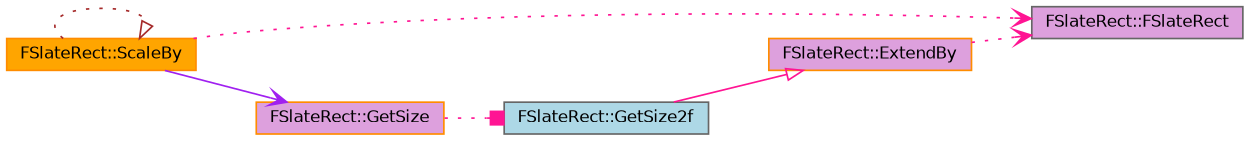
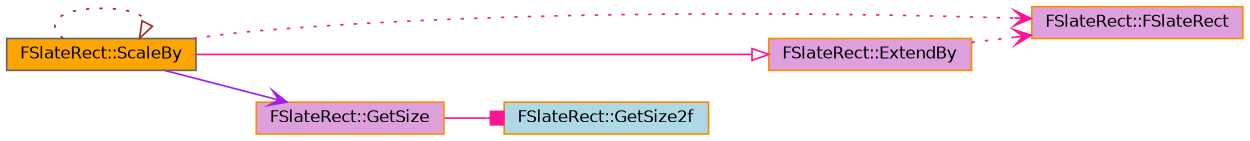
(1137, 23) -> (1137, 23)
(101, 54) -> (101, 54)
(730, 88) -> (474, 54)
(466, 118) -> (466, 118)
(606, 118) -> (606, 118)
